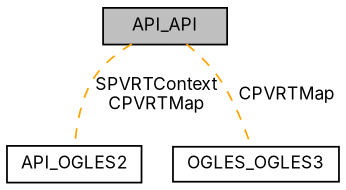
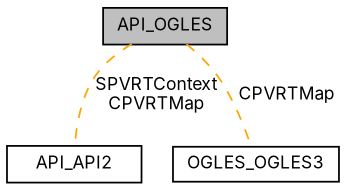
(165, 26) -> (165, 26)
(74, 164) -> (74, 164)
